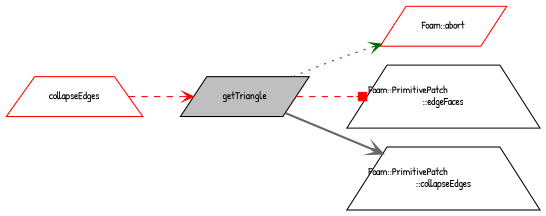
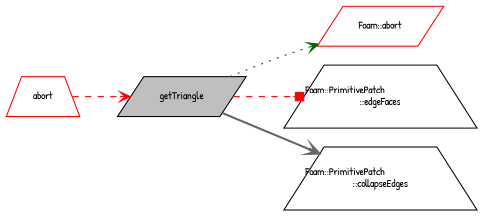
(75, 97) -> (43, 97)
